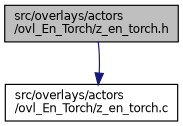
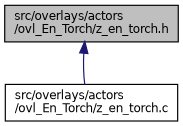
(99, 57) -> (84, 69)
